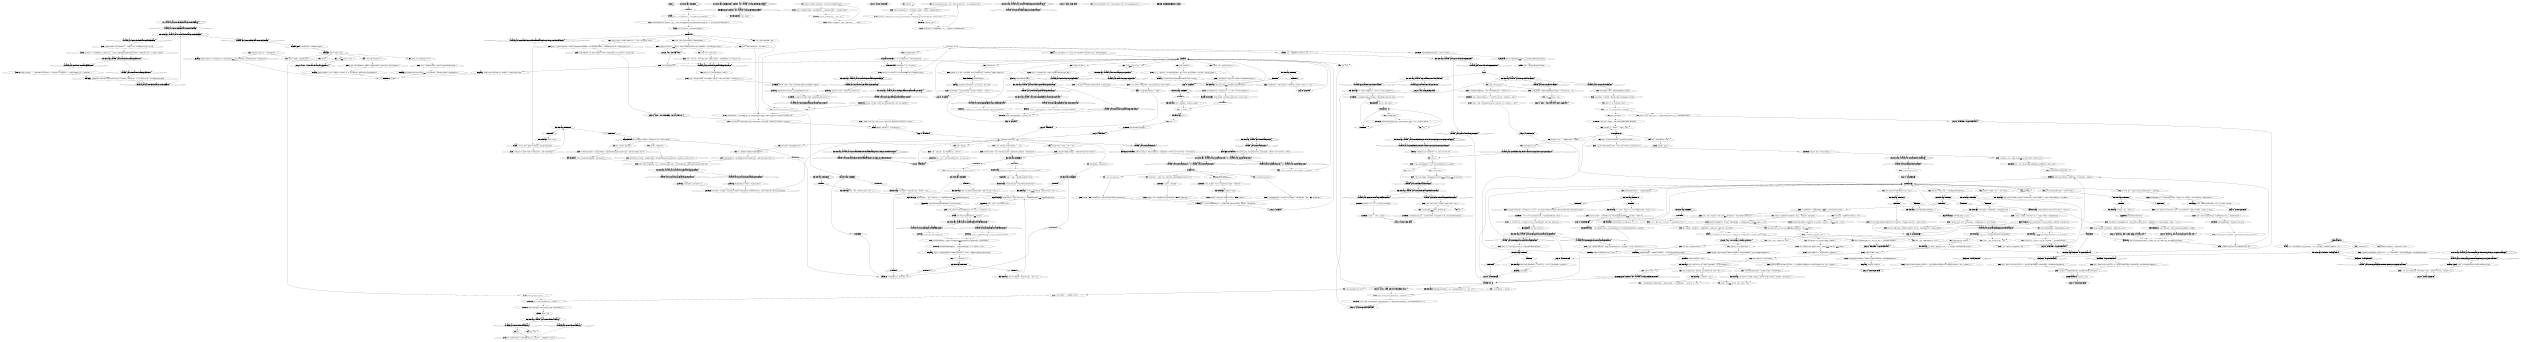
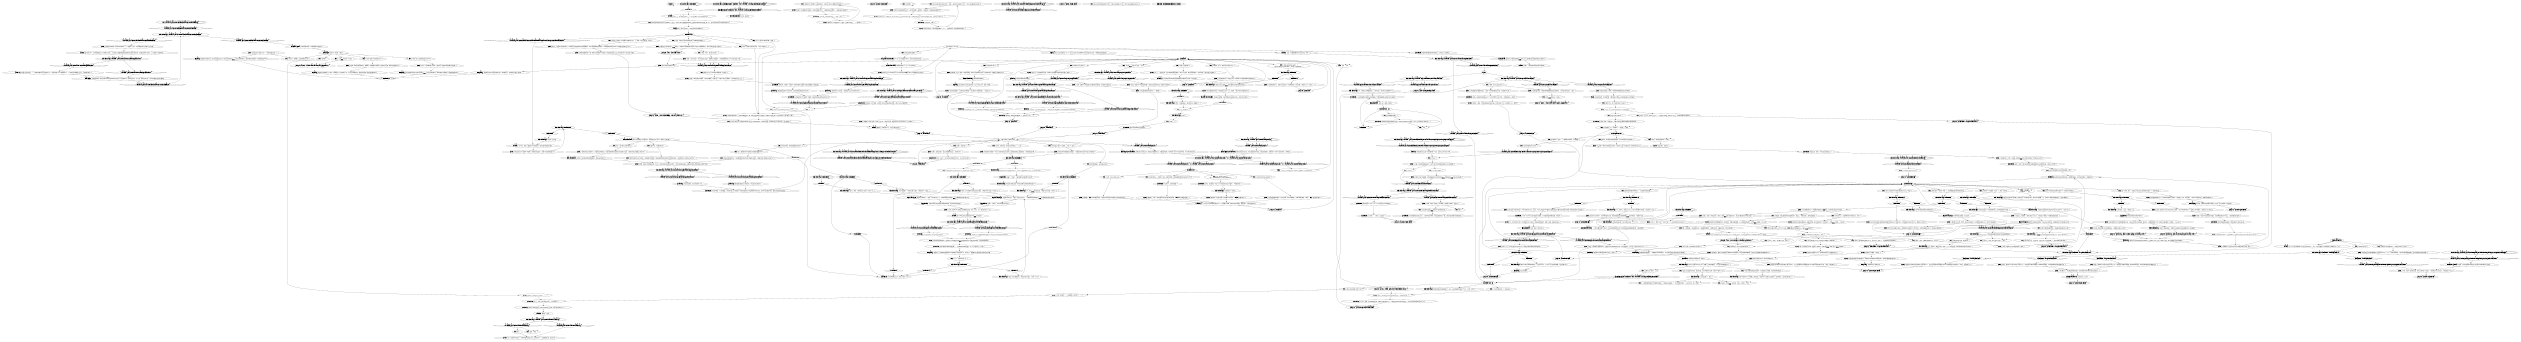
none -> (1289, 66)
